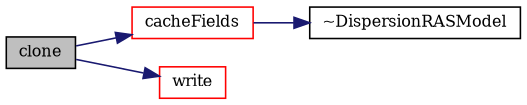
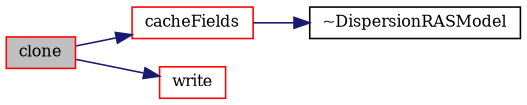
(41, 53) -> (41, 53)
